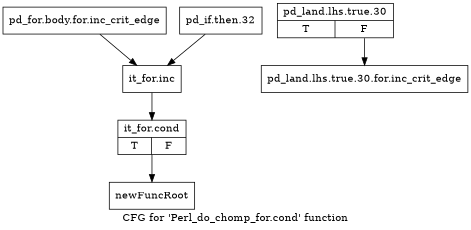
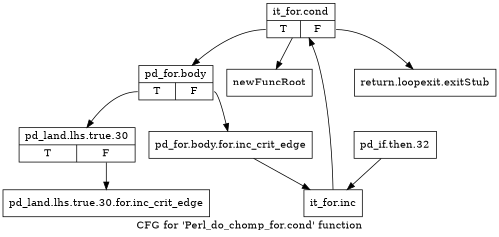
none -> (176, 83)
none -> (425, 83)
